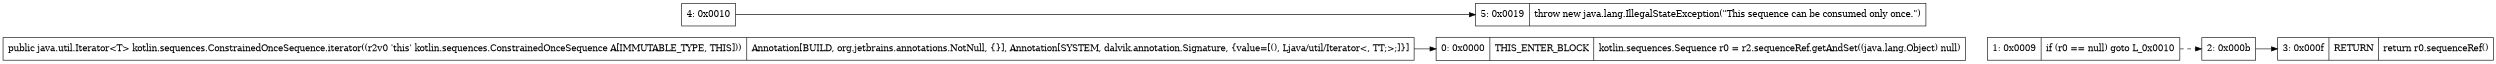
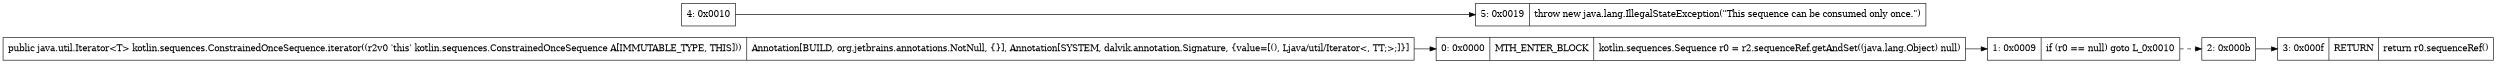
(1542, 49) -> (1542, 49)
none -> (1973, 49)
